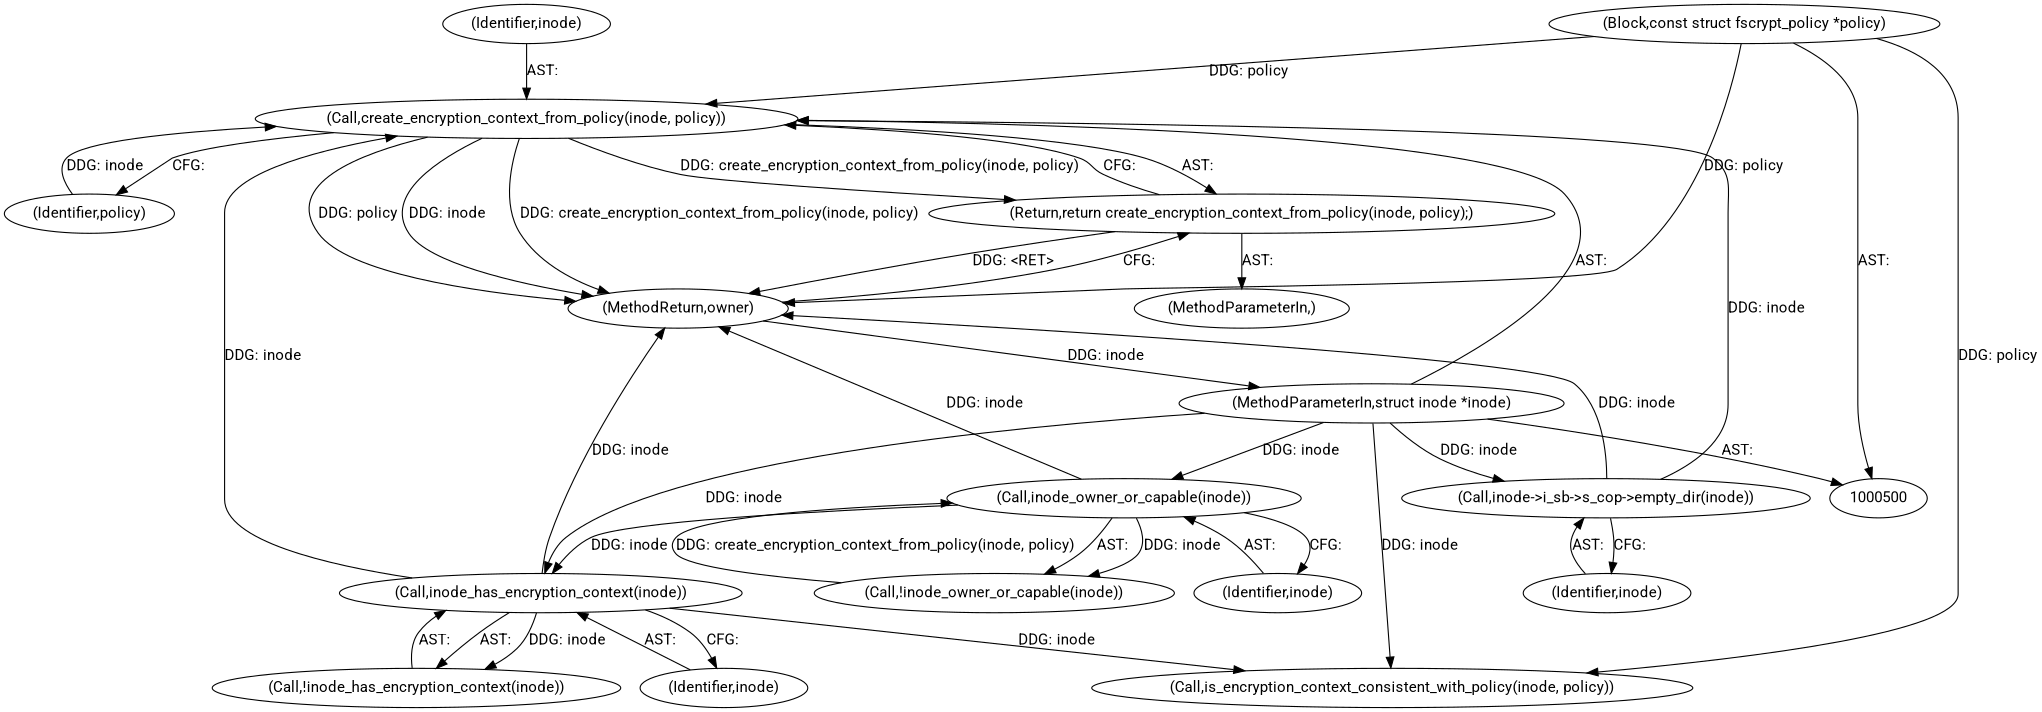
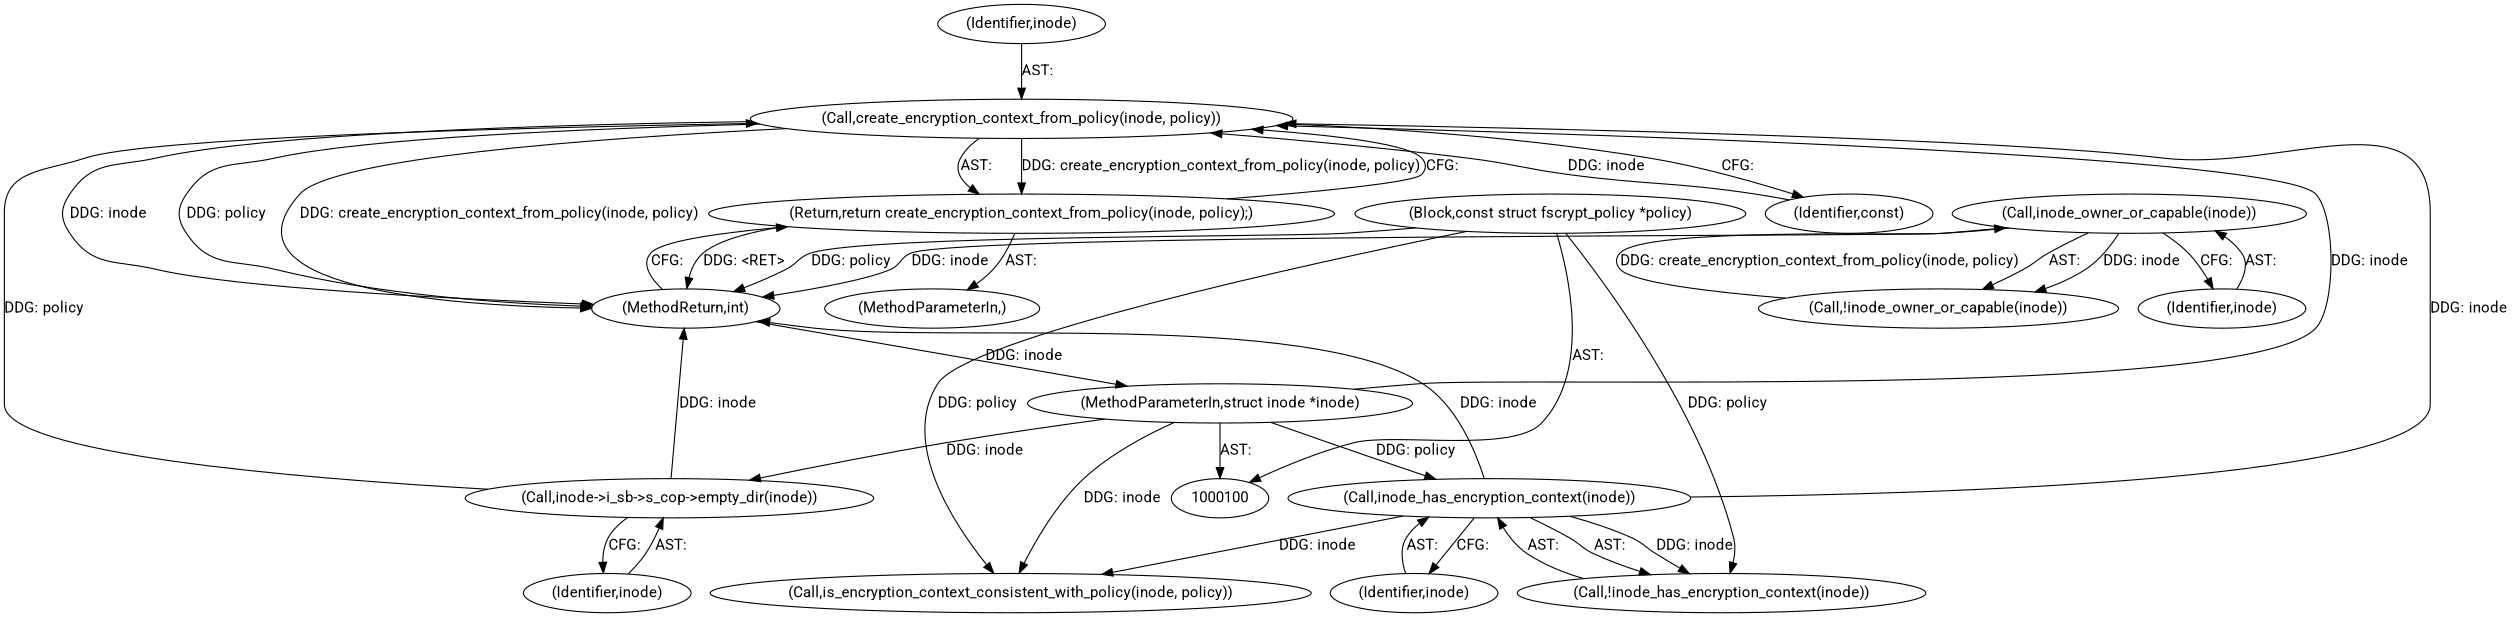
(1155, 70) -> (1671, 389)
(89, 214) -> (1849, 214)
(1594, 261) -> (2370, 261)
(678, 309) -> (686, 309)
(1767, 309) -> (44, 309)
(1253, 449) -> none
(744, 498) -> (1416, 451)
(1879, 498) -> (1220, 498)
(691, 521) -> none
